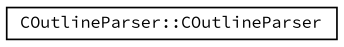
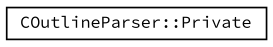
(172, 23) -> (137, 23)
